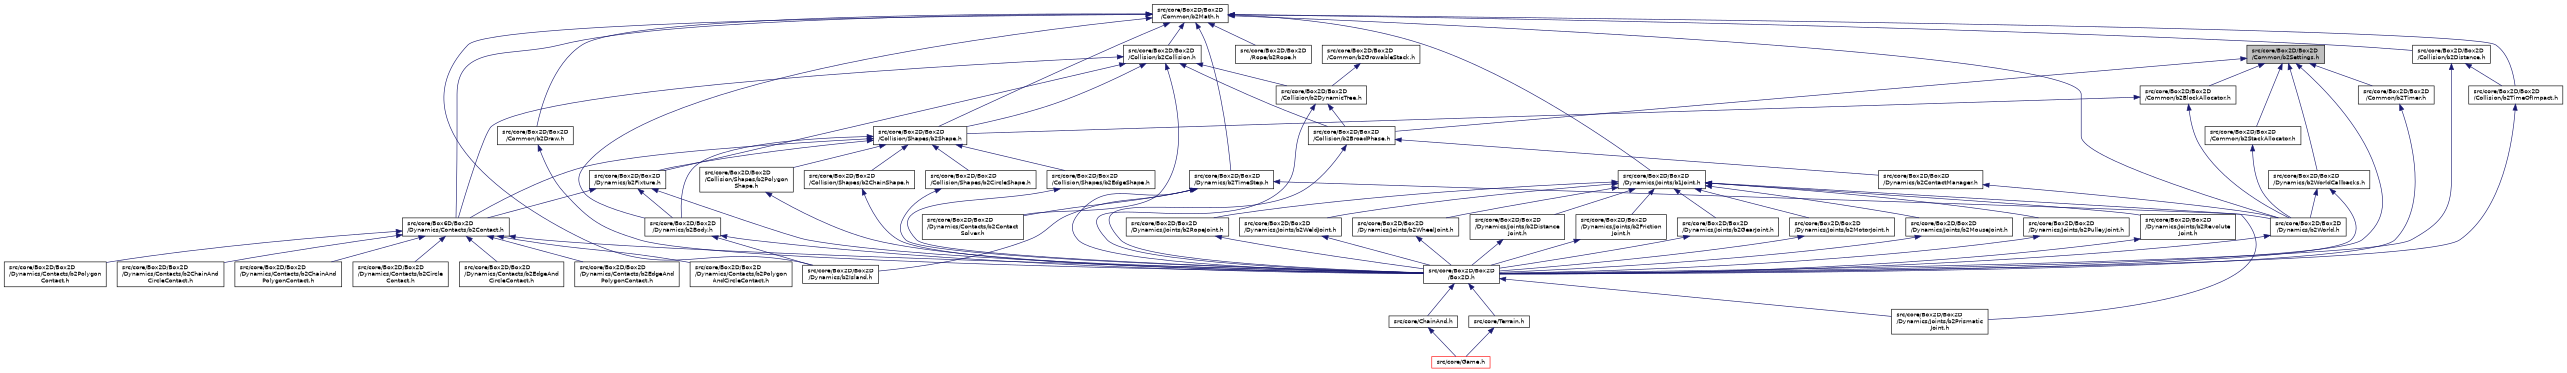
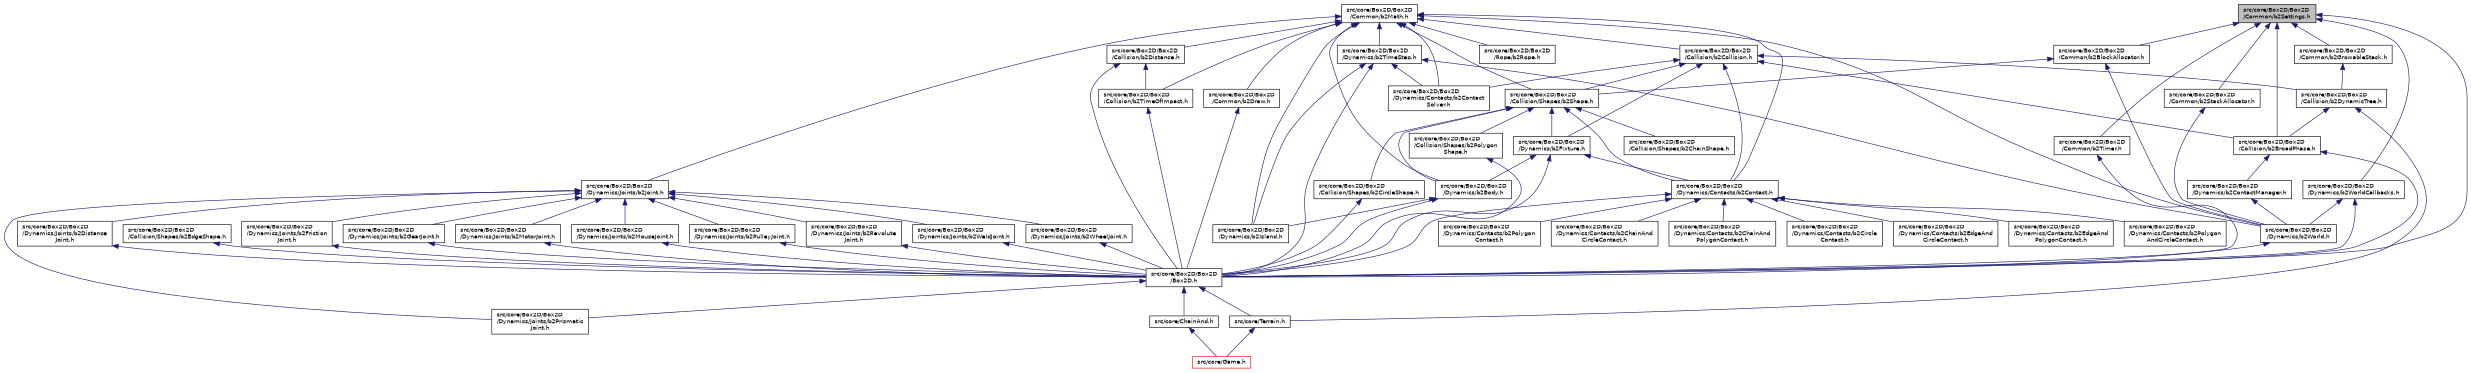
none -> (2313, 36)
none -> (1431, 51)
(1014, 158) -> none
(1662, 180) -> (625, 190)
(456, 227) -> (1725, 190)
(1177, 227) -> none
(1115, 244) -> (1930, 300)
(1131, 266) -> none
